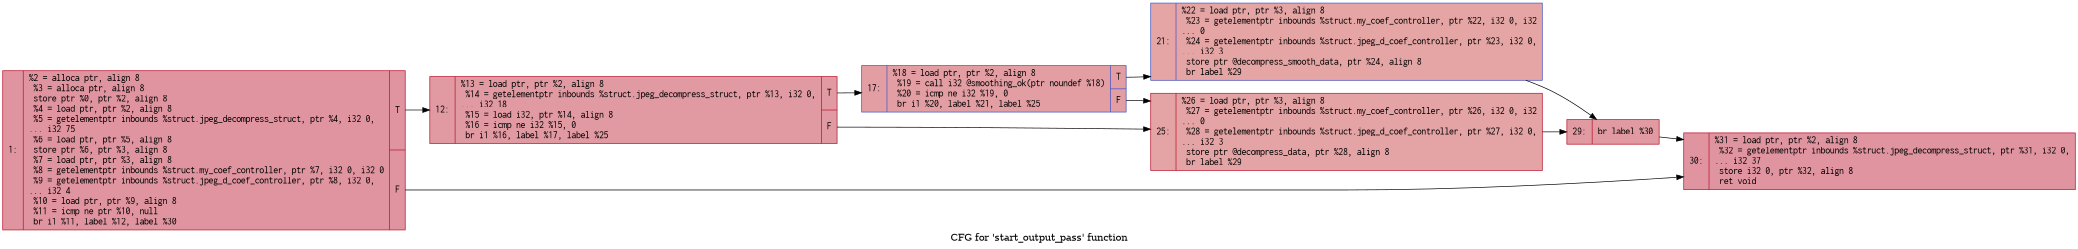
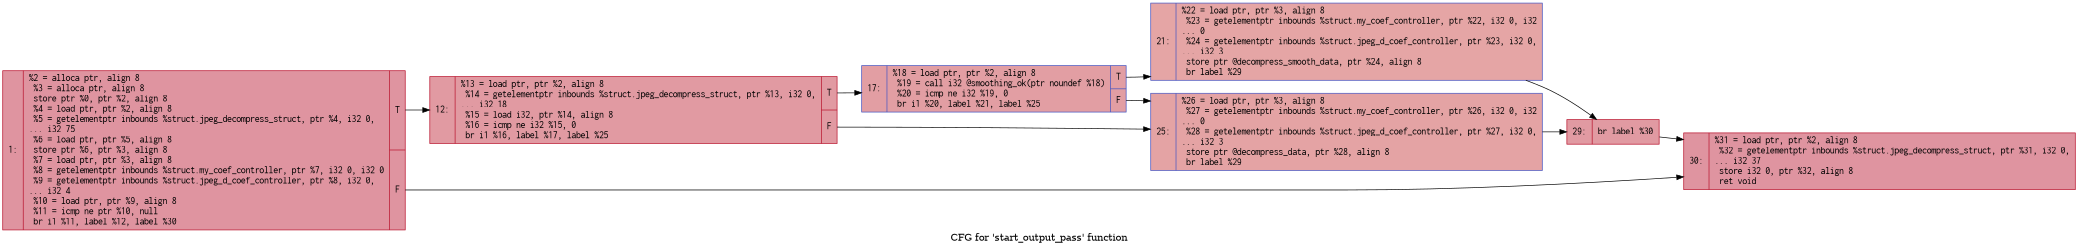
(1347, 132) -> (1347, 132)
